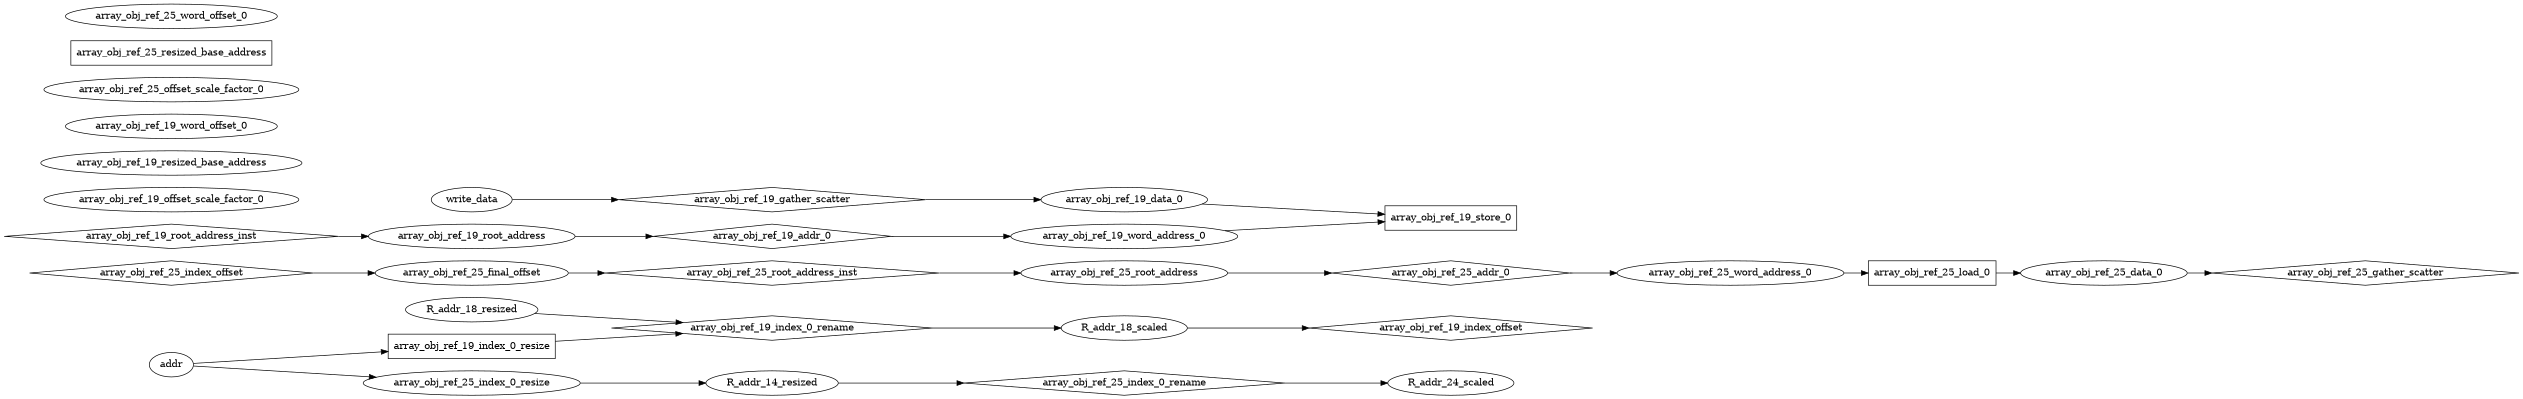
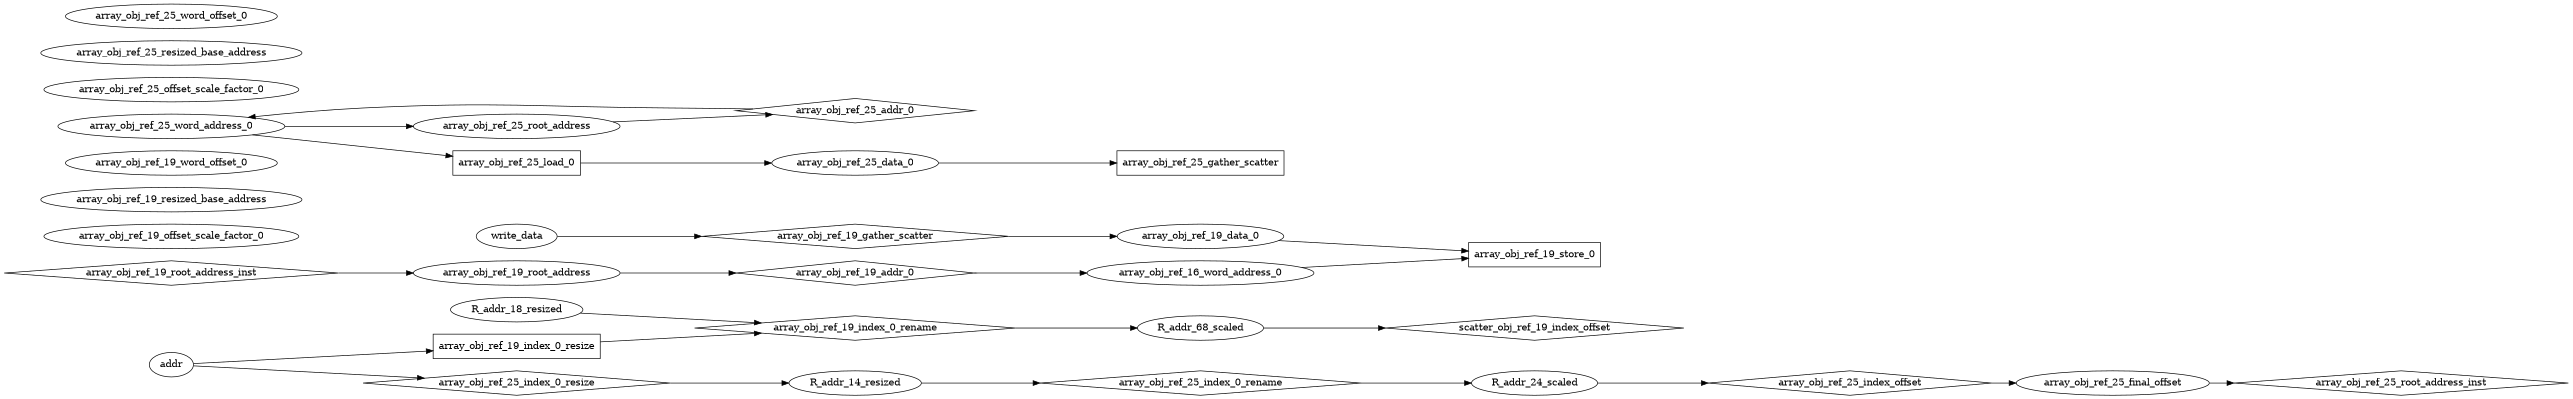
(171, 53) -> (171, 53)
(1124, 236) -> (1200, 273)
(977, 273) -> (346, 126)
(2365, 273) -> (1200, 163)
(1124, 328) -> (1200, 328)
(1451, 328) -> (1535, 328)
(472, 383) -> (517, 383)
none -> (1650, 383)
